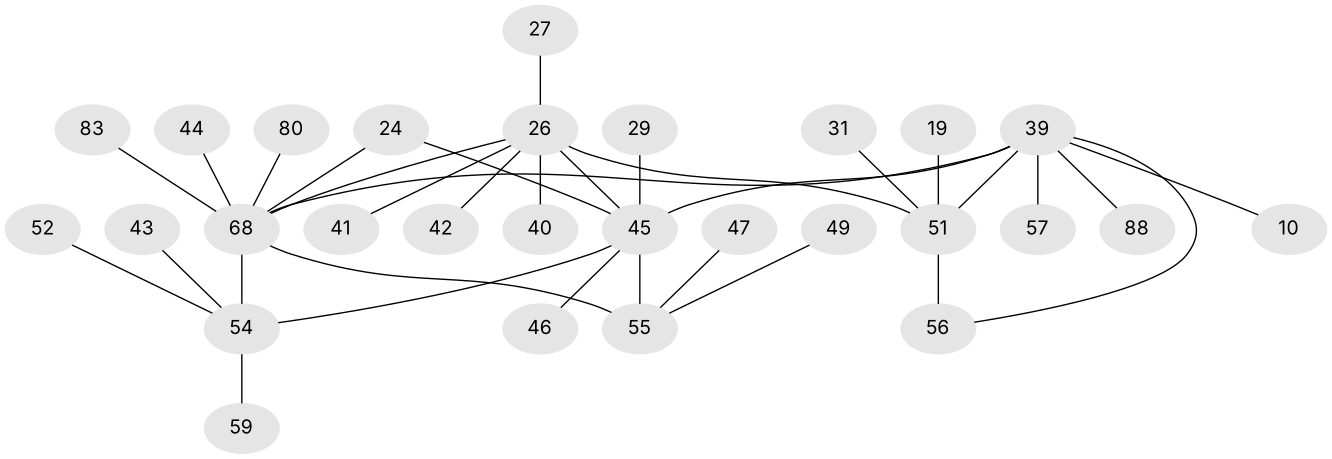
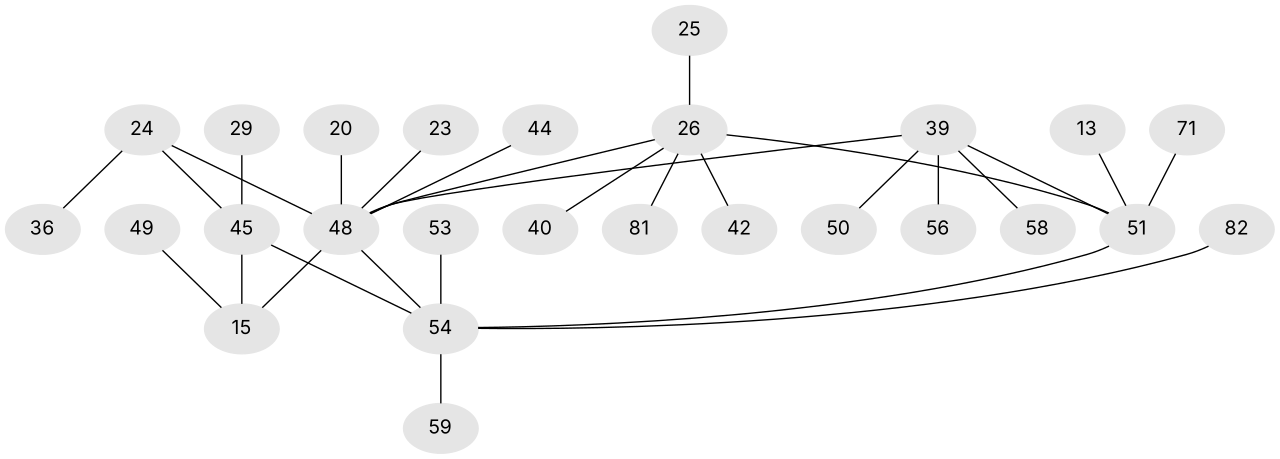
(540, 30) -> (690, 30)
(93, 130) -> (441, 130)
(292, 130) -> (341, 130)
(839, 130) -> (1187, 130)
(938, 130) -> (1088, 130)
(839, 180) -> none
(596, 185) -> none
(43, 229) -> (1237, 229)
none -> (43, 229)
(142, 229) -> (441, 229)
(242, 229) -> (341, 229)
(341, 229) -> (640, 229)
(739, 229) -> none
(1038, 229) -> none
(1137, 229) -> (1038, 229)
(1289, 229) -> (839, 229)
(938, 279) -> (797, 308)
(540, 329) -> none
(640, 329) -> (242, 329)
